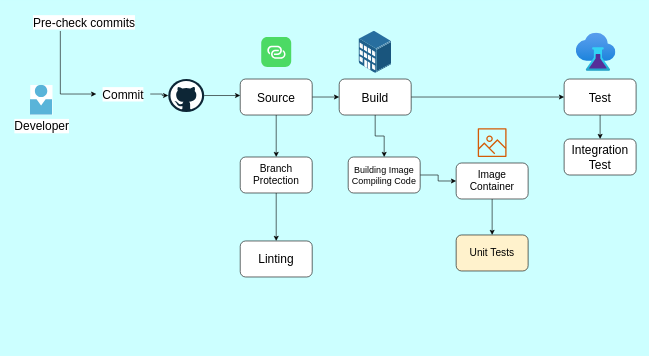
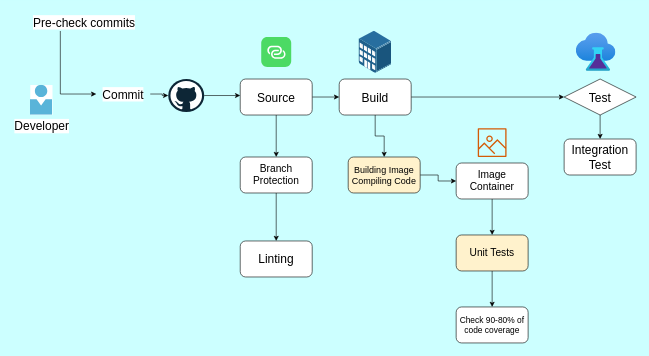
(600, 97) -> (600, 97)
(384, 175) -> (384, 175)
none -> (492, 301)
none -> (492, 325)
